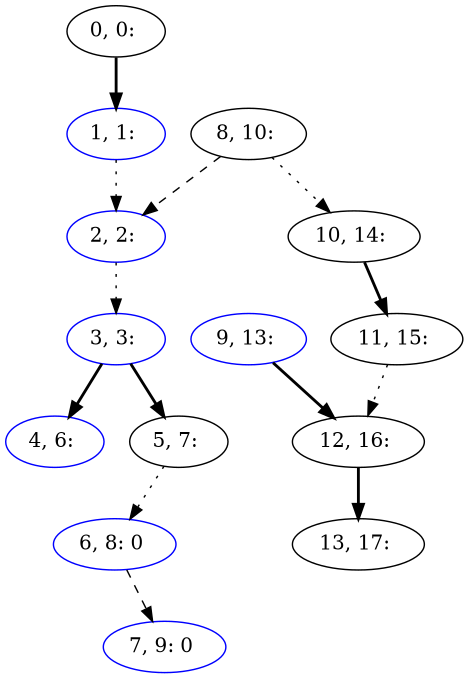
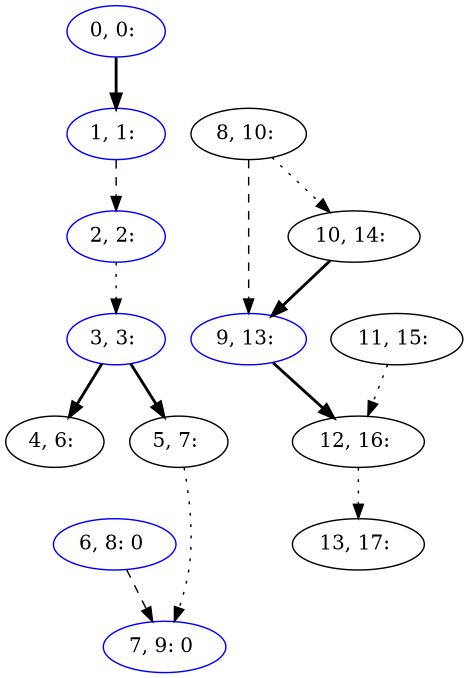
(116, 31) -> (116, 31)
(116, 178) -> (116, 178)
(188, 181) -> (249, 229)
(373, 281) -> (307, 283)
(55, 442) -> (55, 442)
(358, 486) -> (358, 486)
(151, 487) -> (191, 538)
